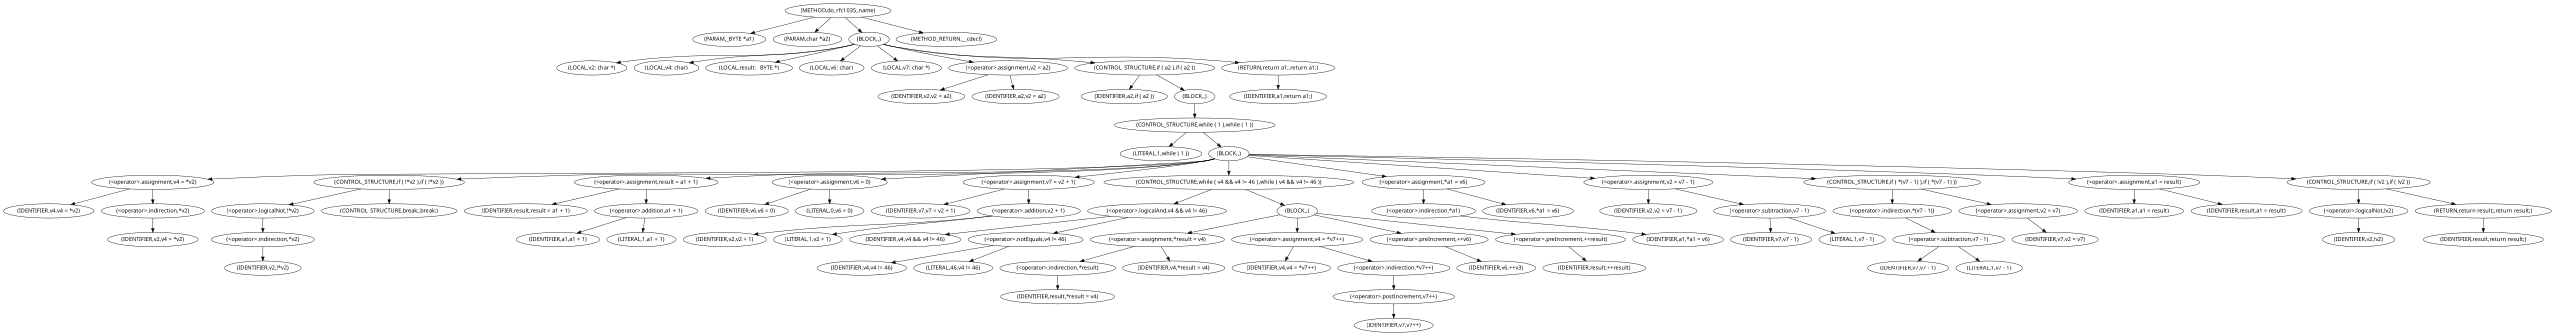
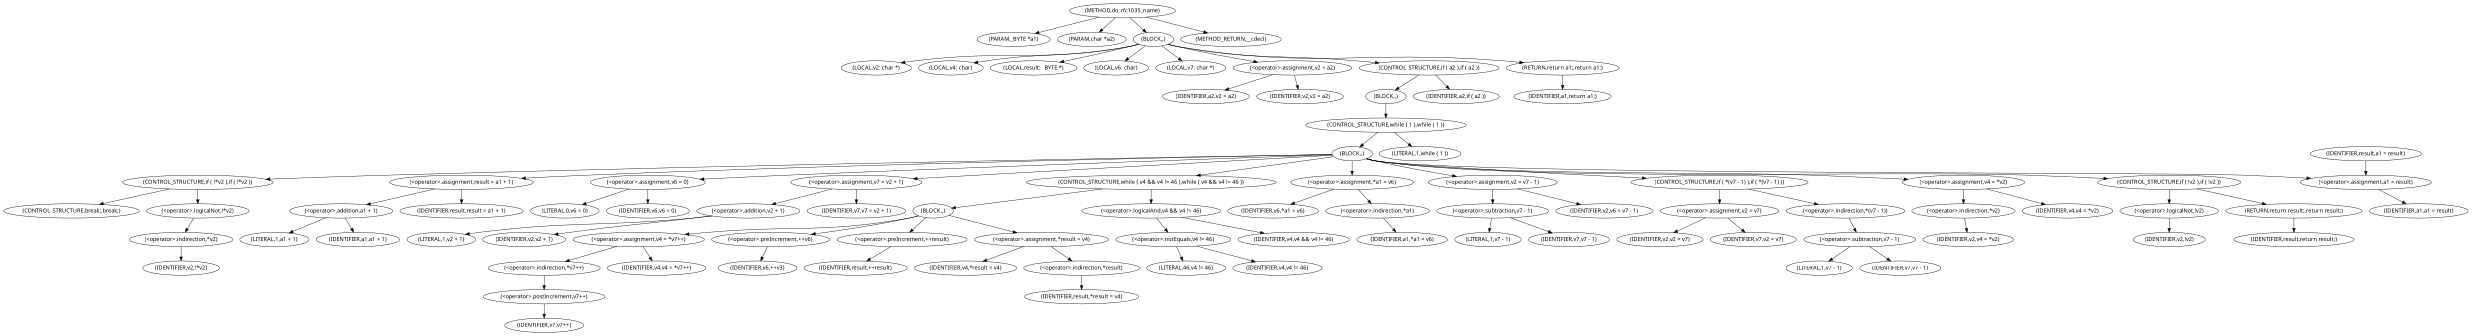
(2189, 196) -> (2366, 166)
(1648, 211) -> (1604, 211)
none -> (1660, 240)
